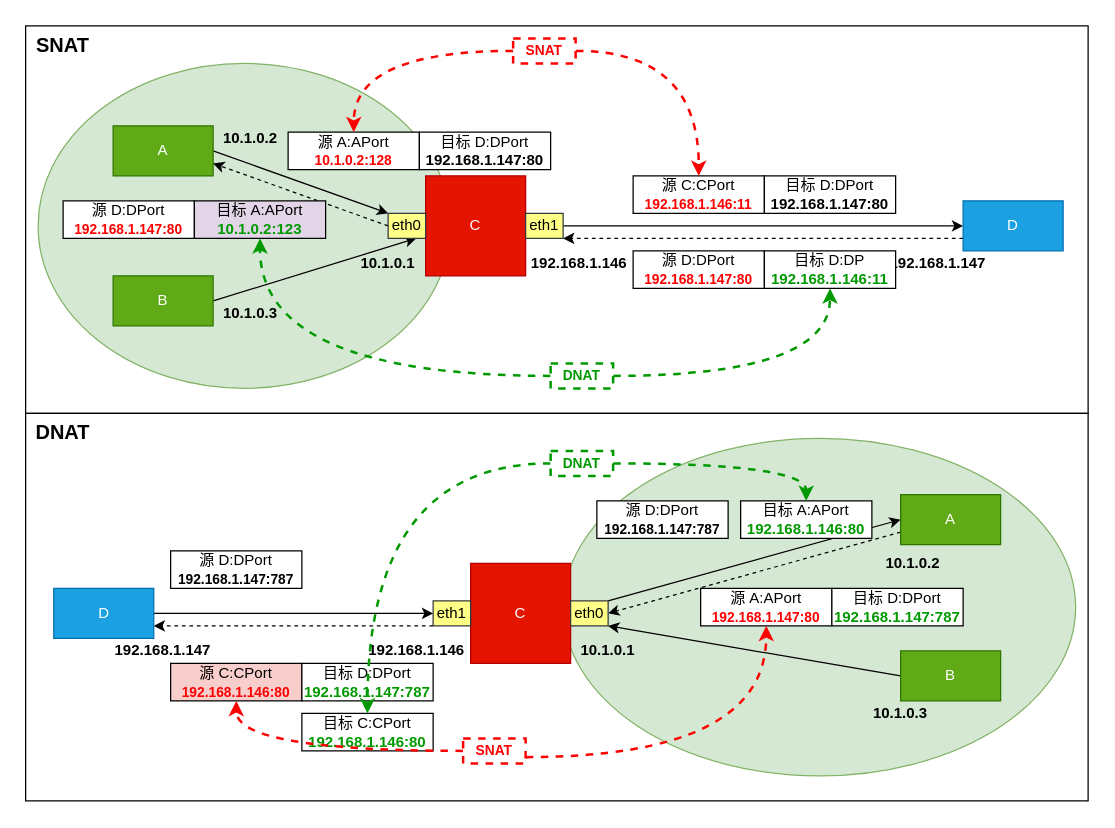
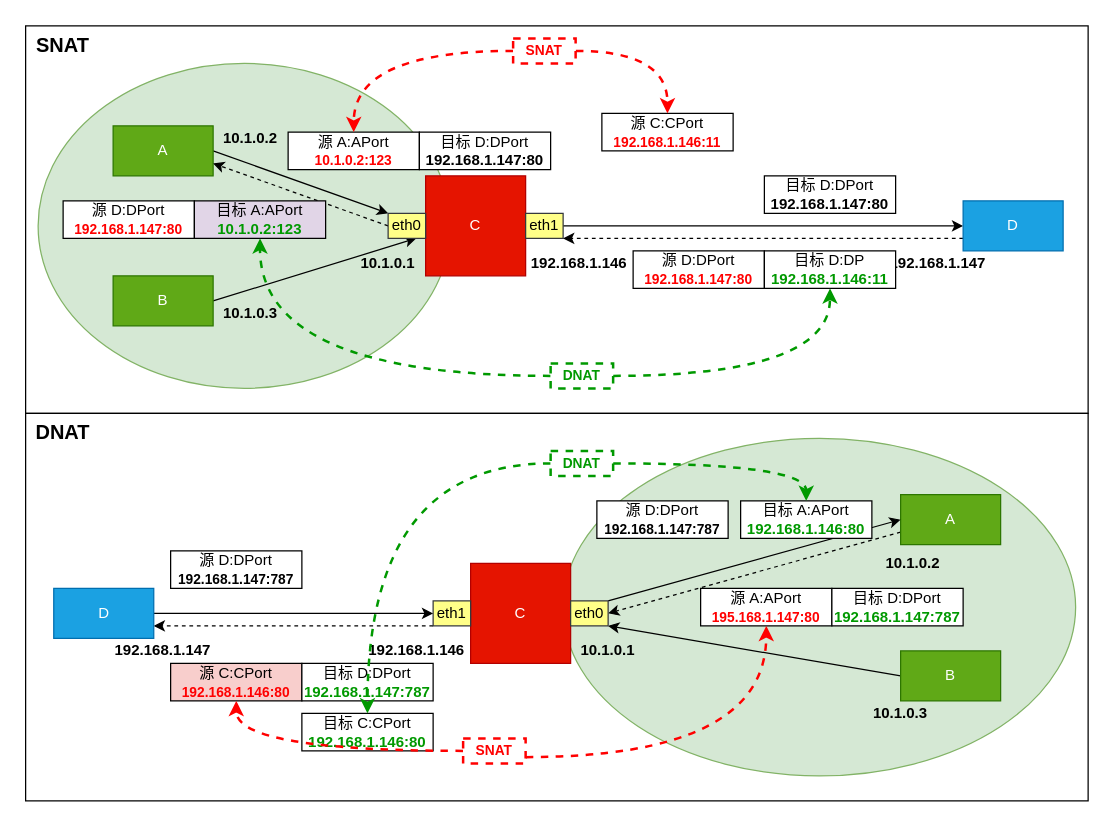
(354, 151) -> (354, 151)
(699, 194) -> (668, 132)
(766, 607) -> (766, 607)
